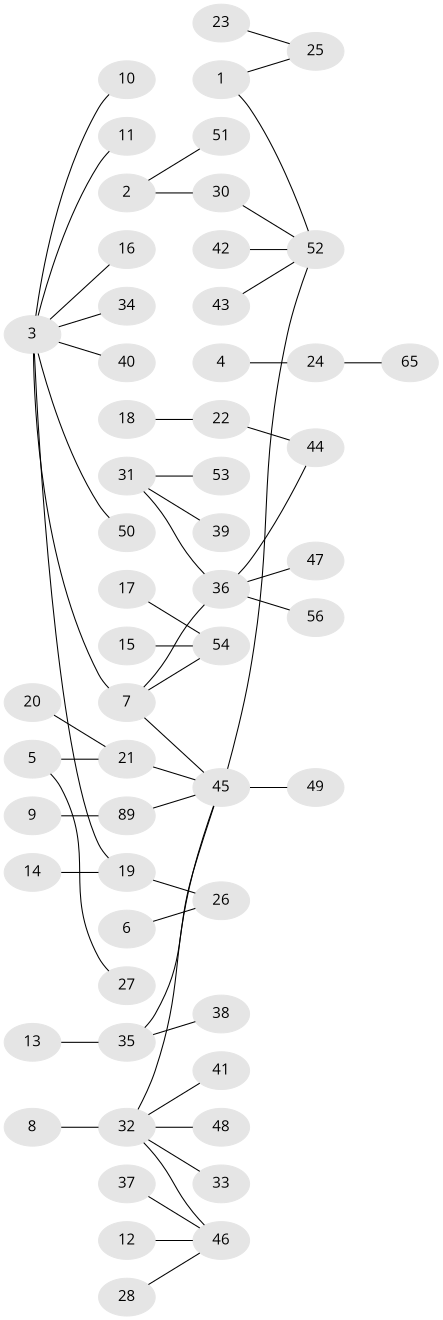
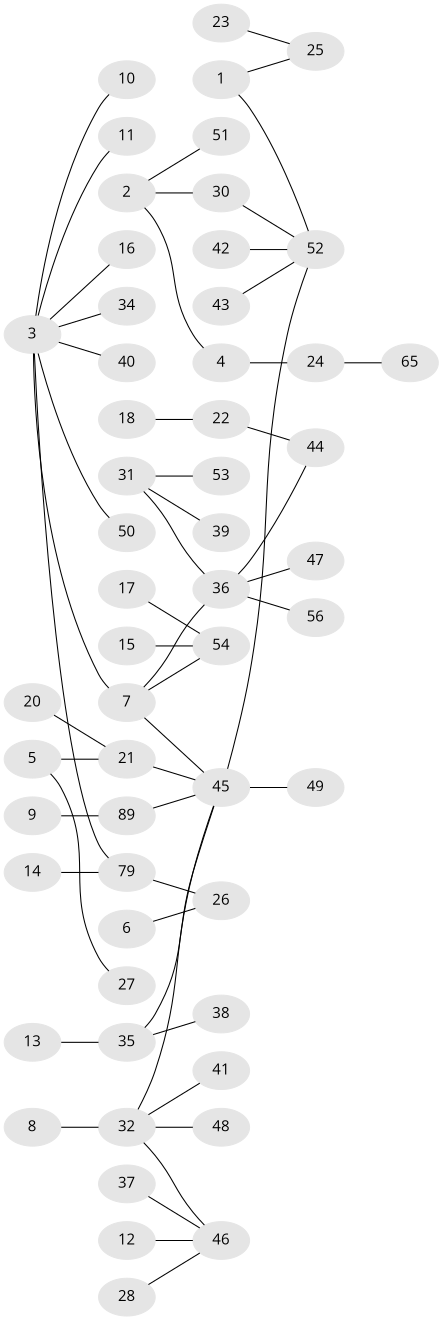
none -> (174, 278)
(127, 872) -> (127, 872)
(221, 1184) -> none
